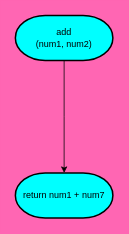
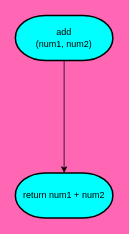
(64, 195) -> (64, 195)
